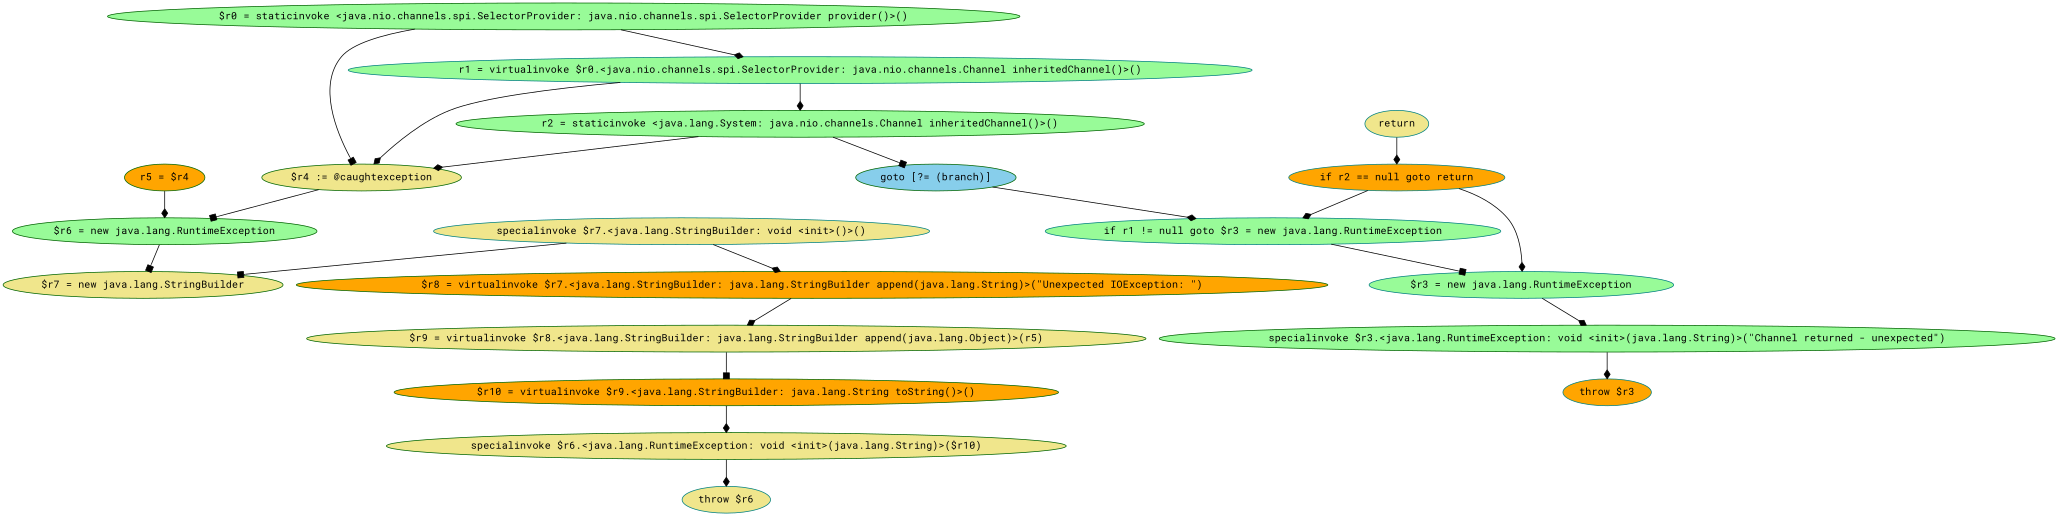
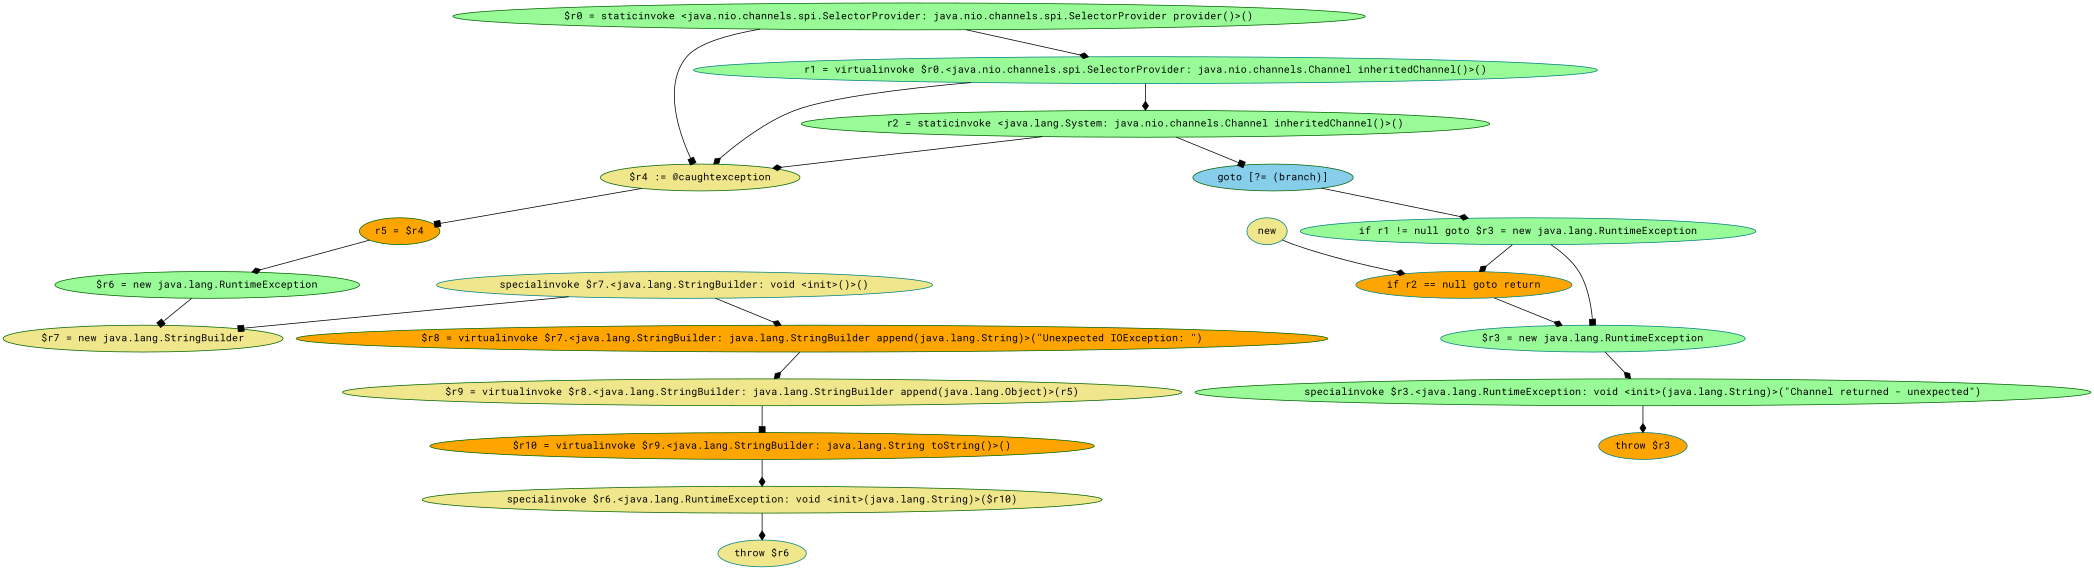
(1397, 124) -> (1267, 231)
(1340, 202) -> (1499, 255)
(268, 203) -> (542, 206)
